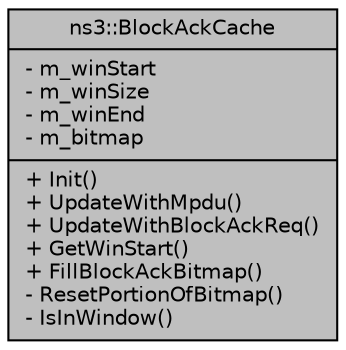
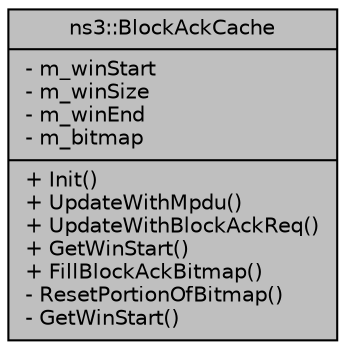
(99, 318) -> (103, 318)
